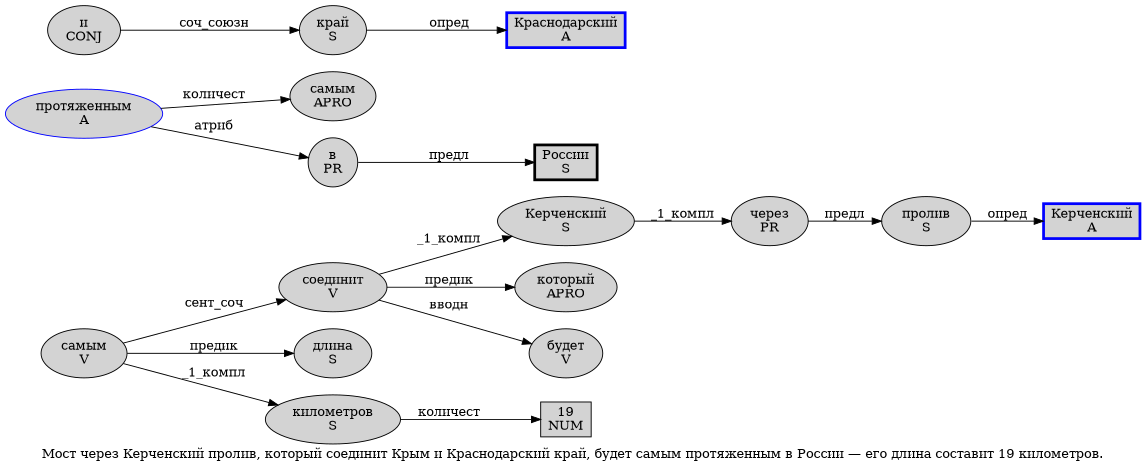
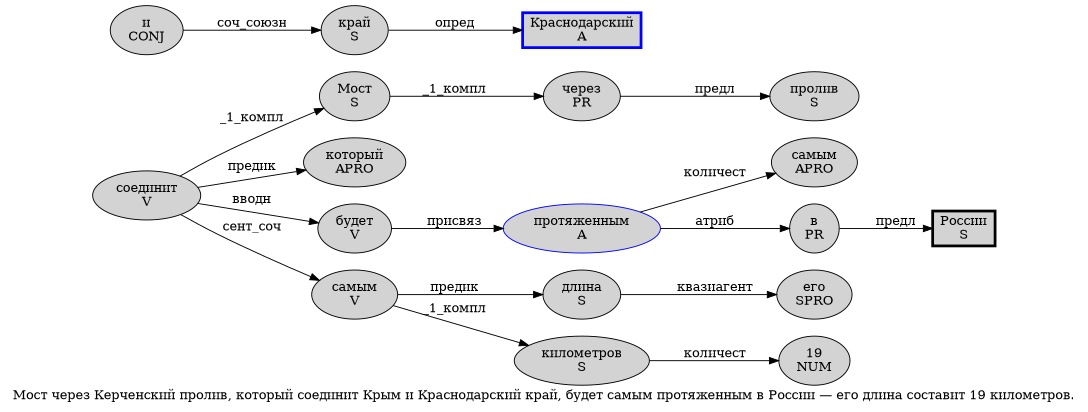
(566, 221) -> (355, 96)
(1092, 221) -> none
none -> (443, 228)
none -> (814, 295)
(200, 323) -> (245, 247)
(566, 419) -> (814, 361)
